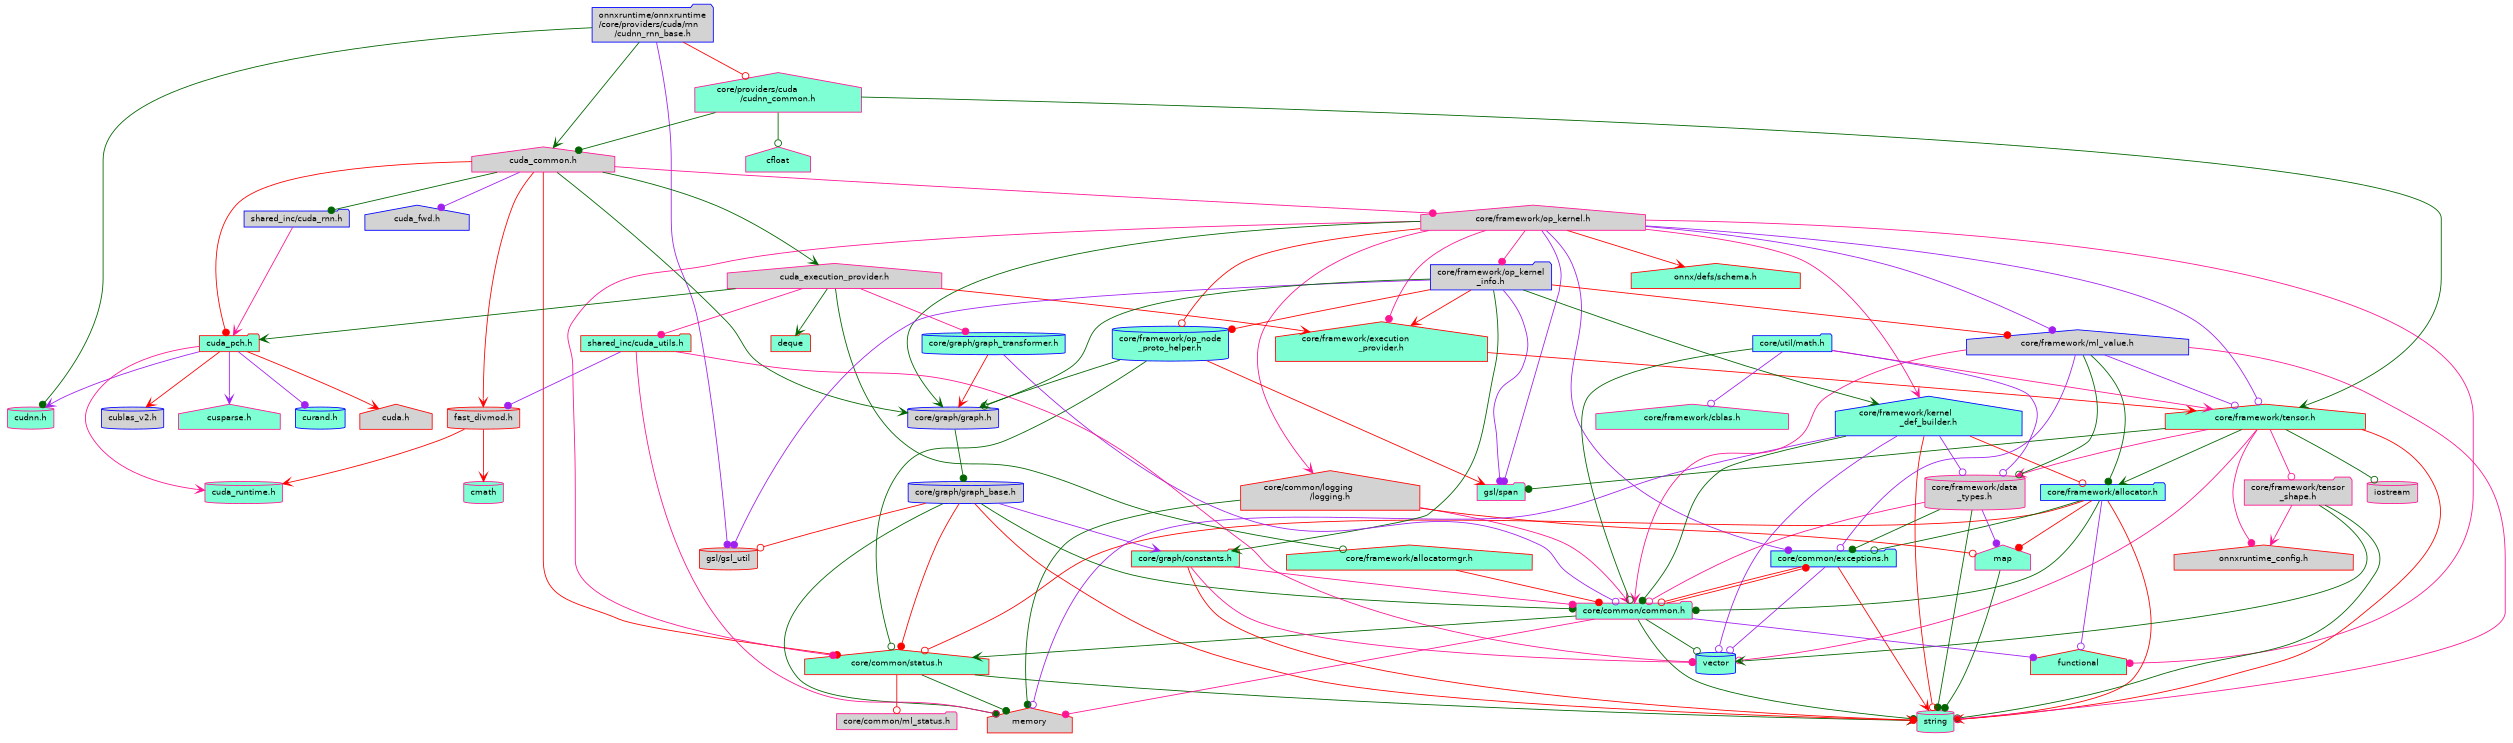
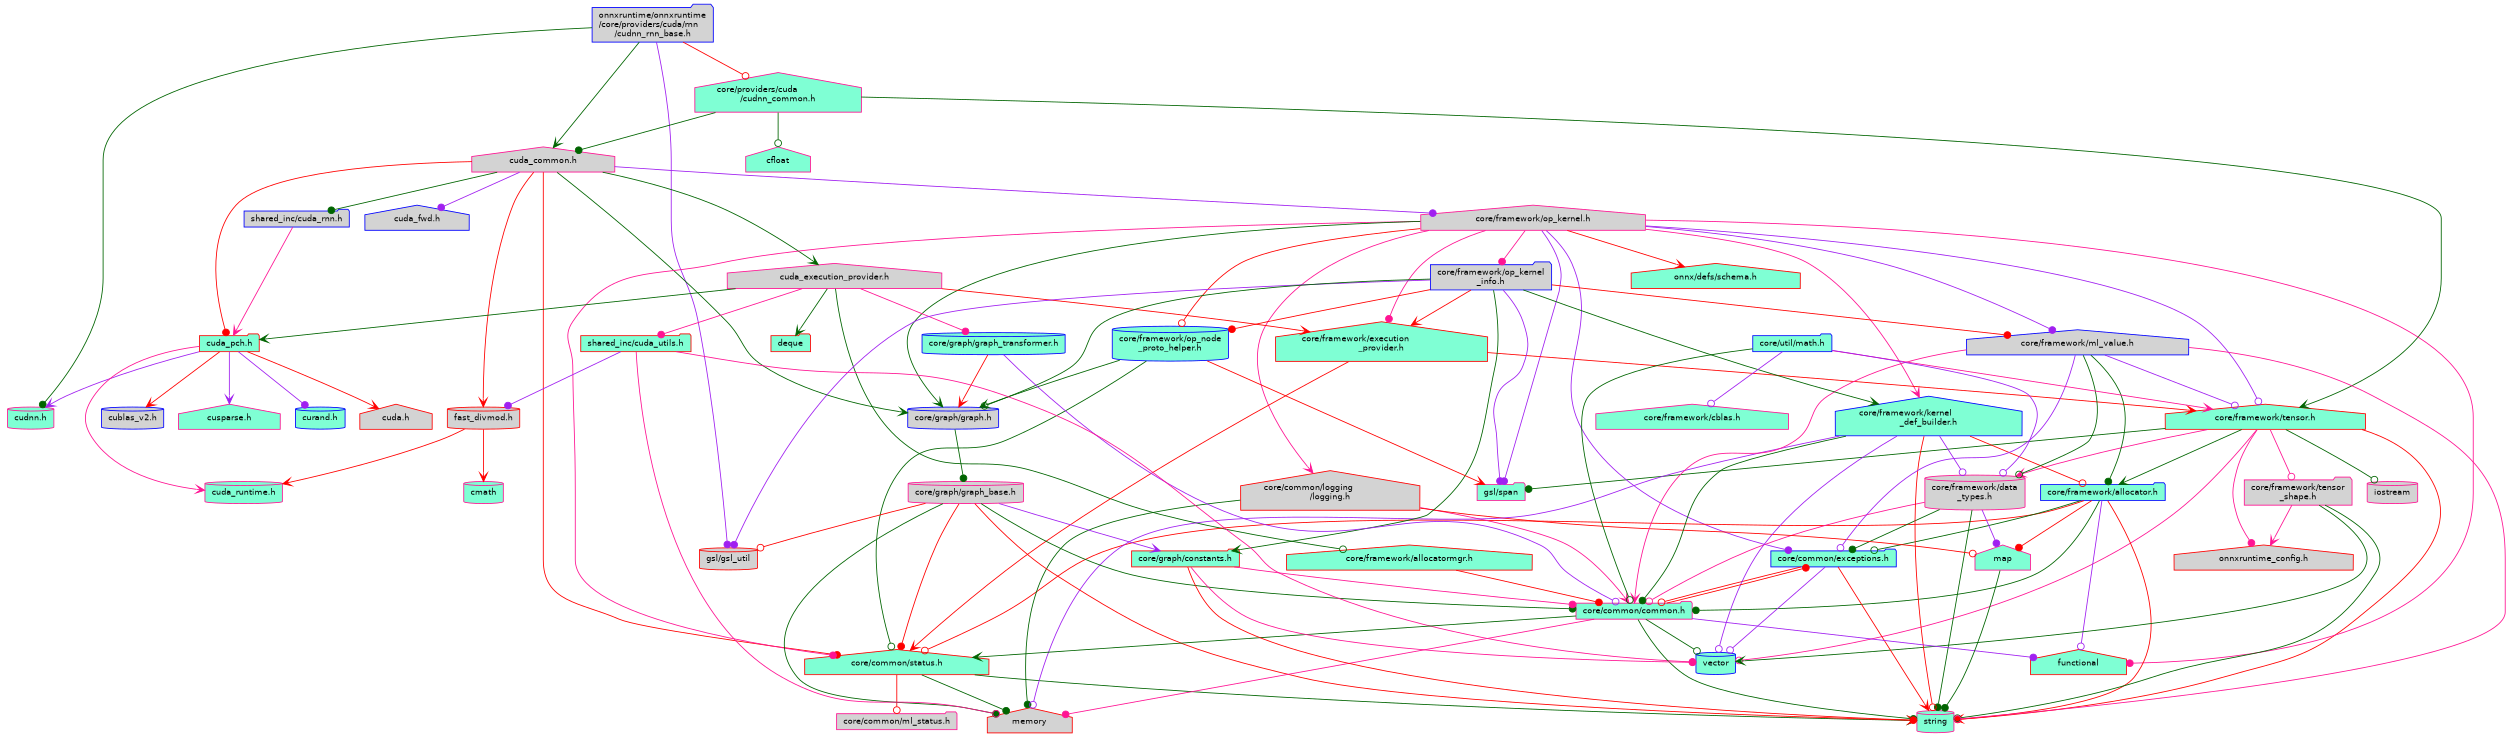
(1022, 191) -> (1022, 191)
none -> (1124, 490)
(966, 493) -> (966, 493)
